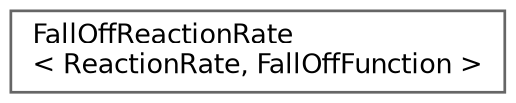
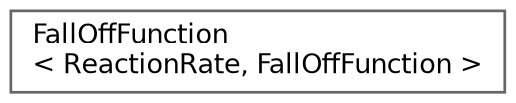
(258, 52) -> (258, 52)
